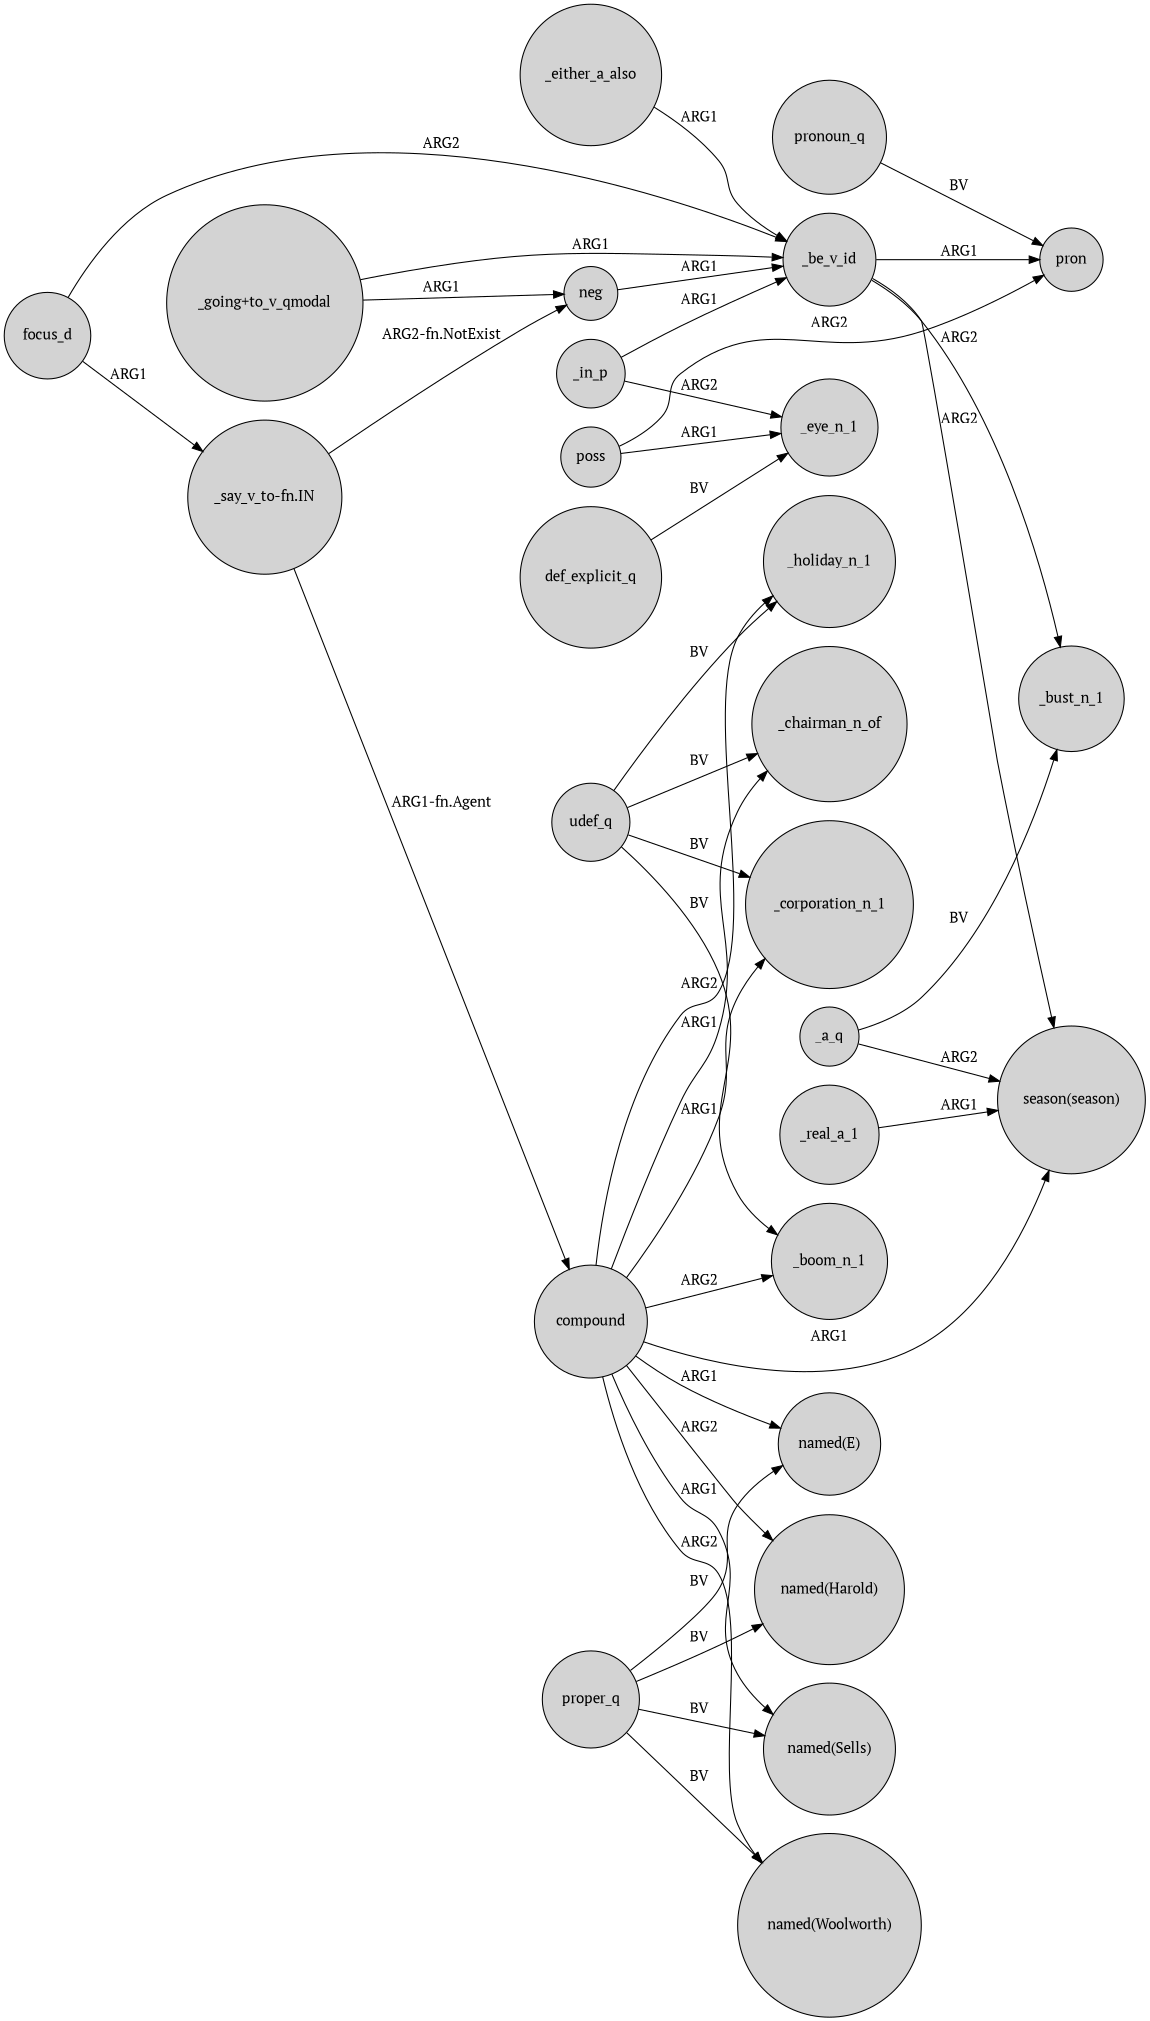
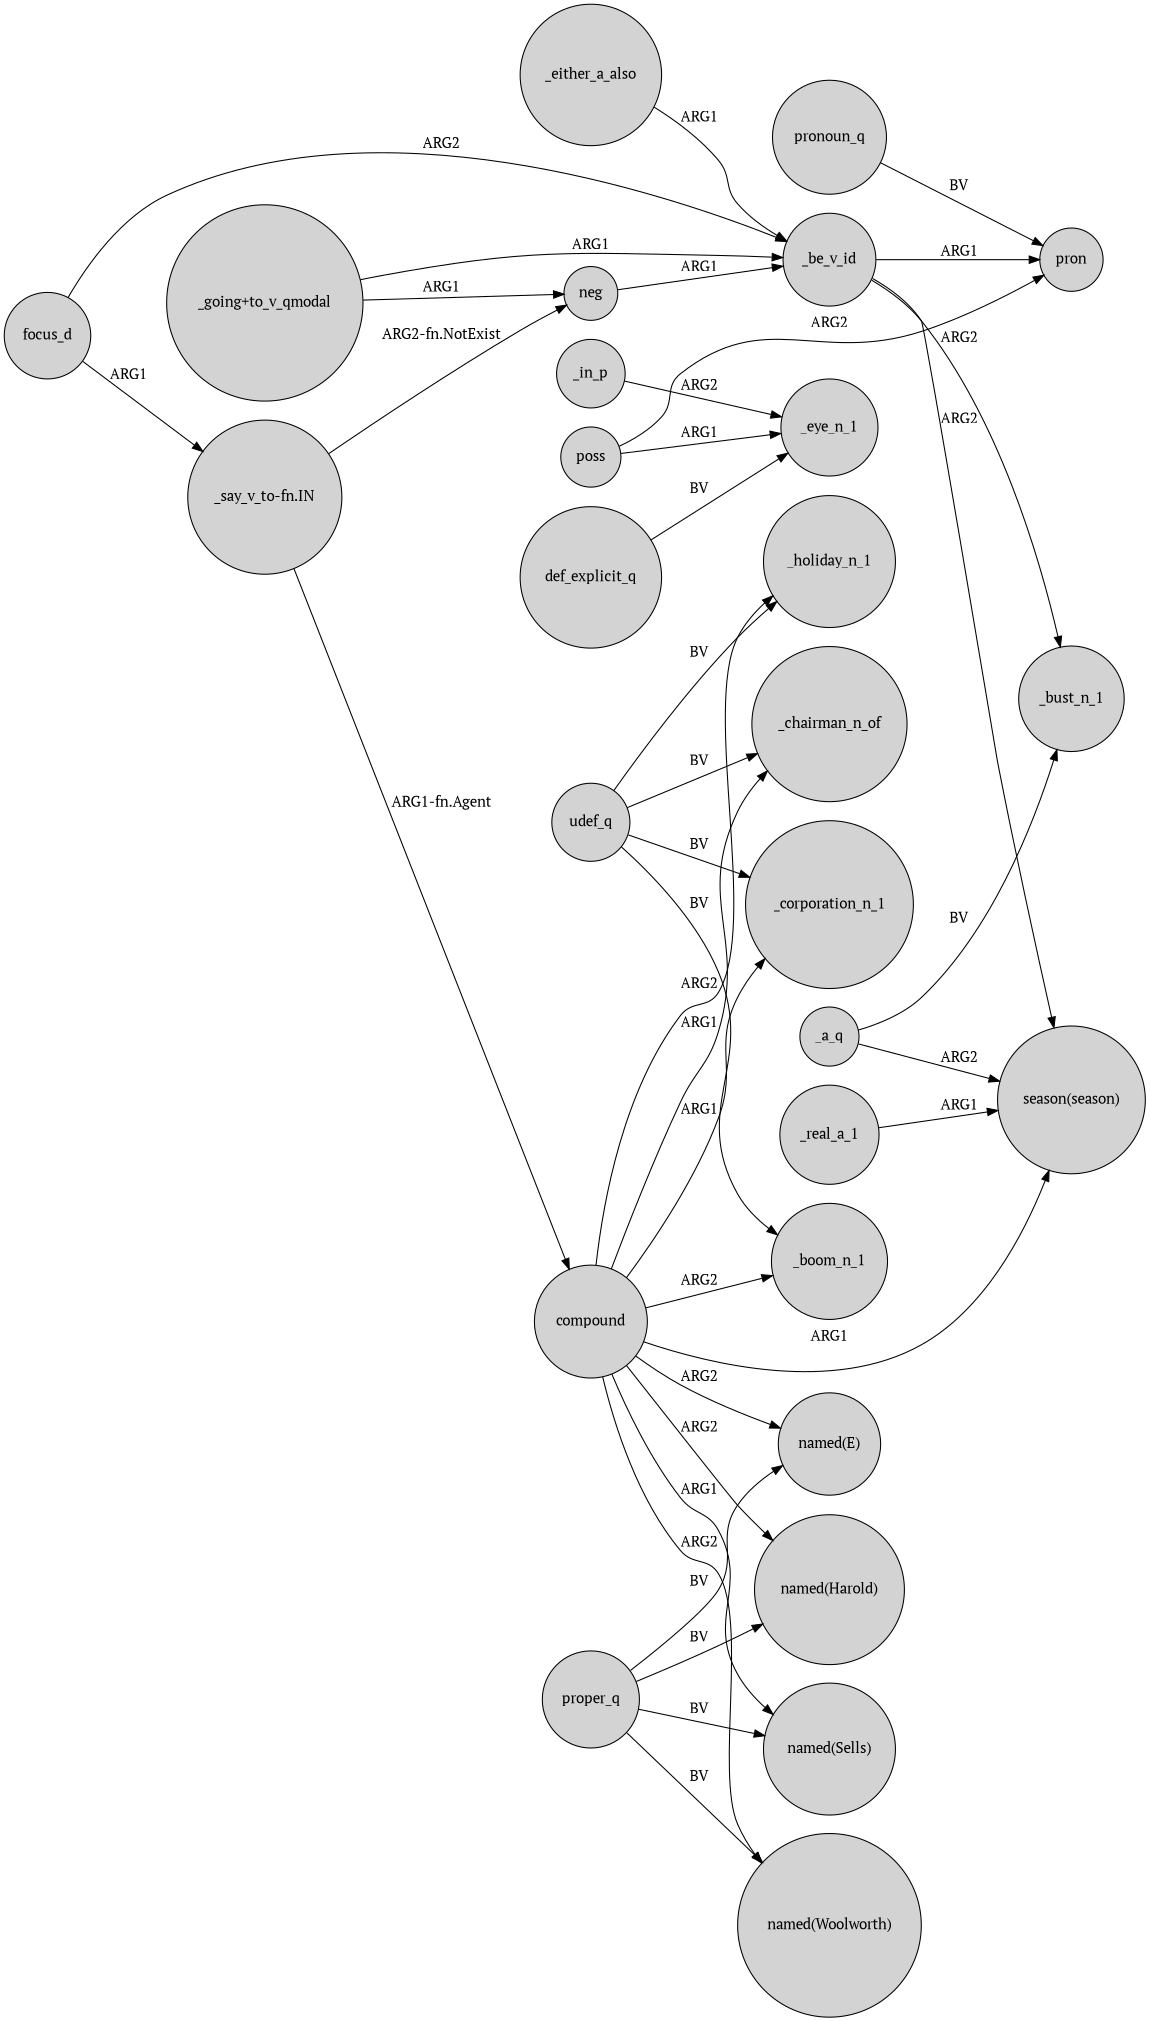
(698, 318) -> none
(700, 1377) -> (700, 1377)
